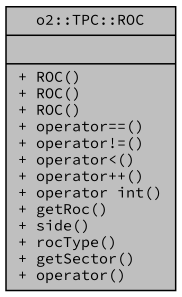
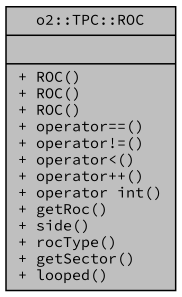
(73, 276) -> (64, 276)
